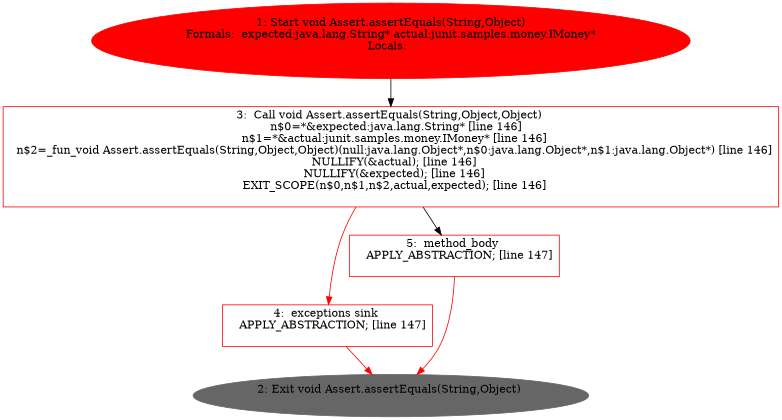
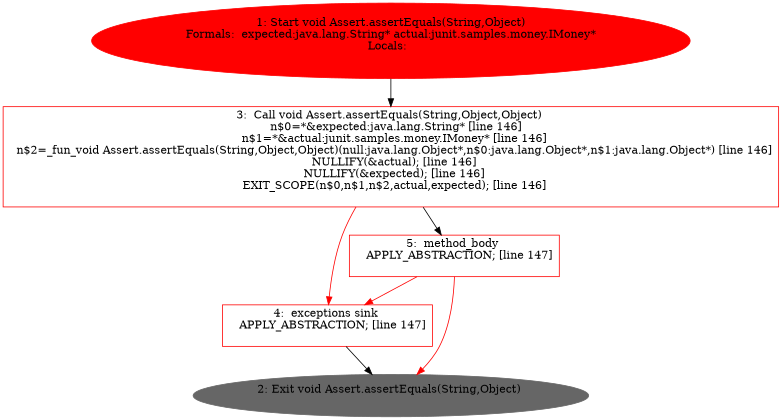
none -> (394, 289)
(356, 358) -> (356, 358)
